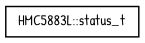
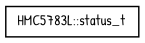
(72, 22) -> (72, 22)
